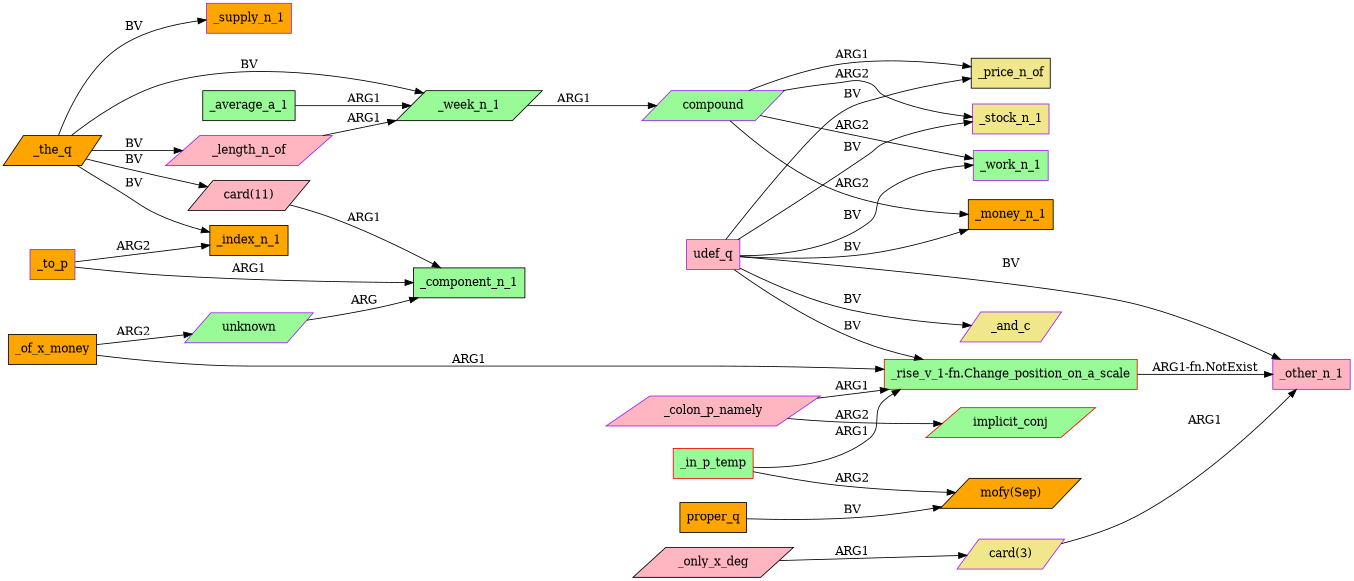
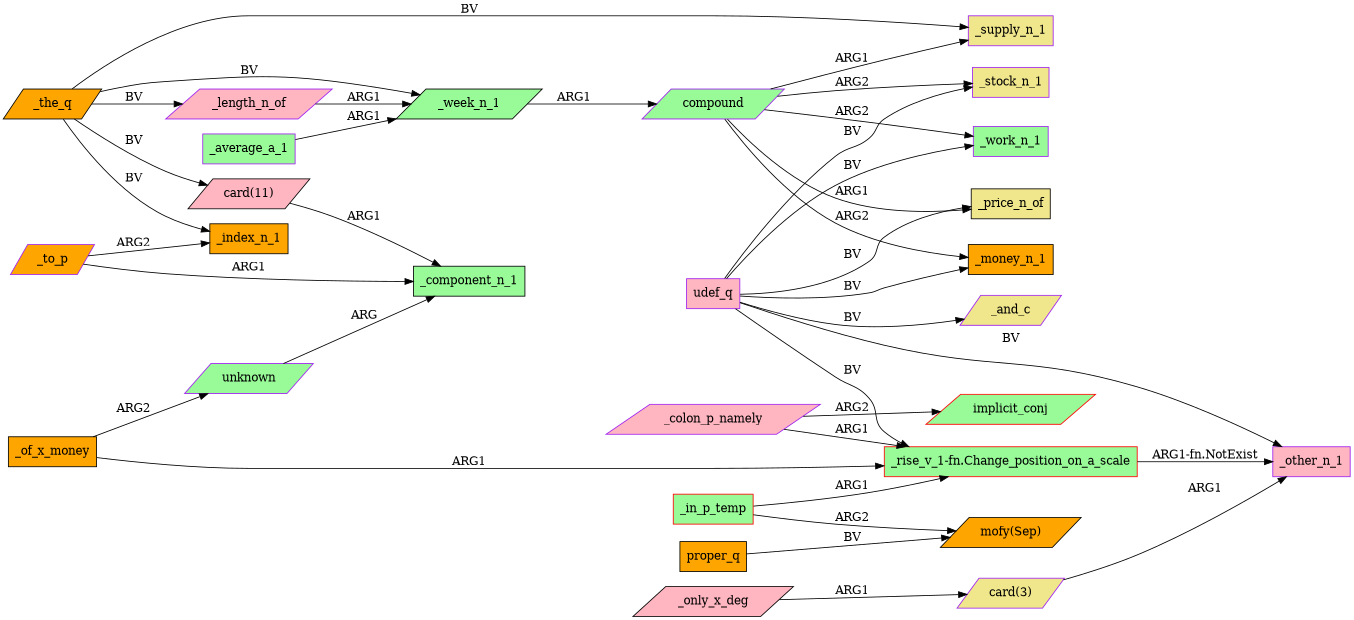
(249, 18) -> (1011, 31)
none -> (865, 65)
(249, 106) -> (249, 149)
(52, 265) -> (52, 260)
